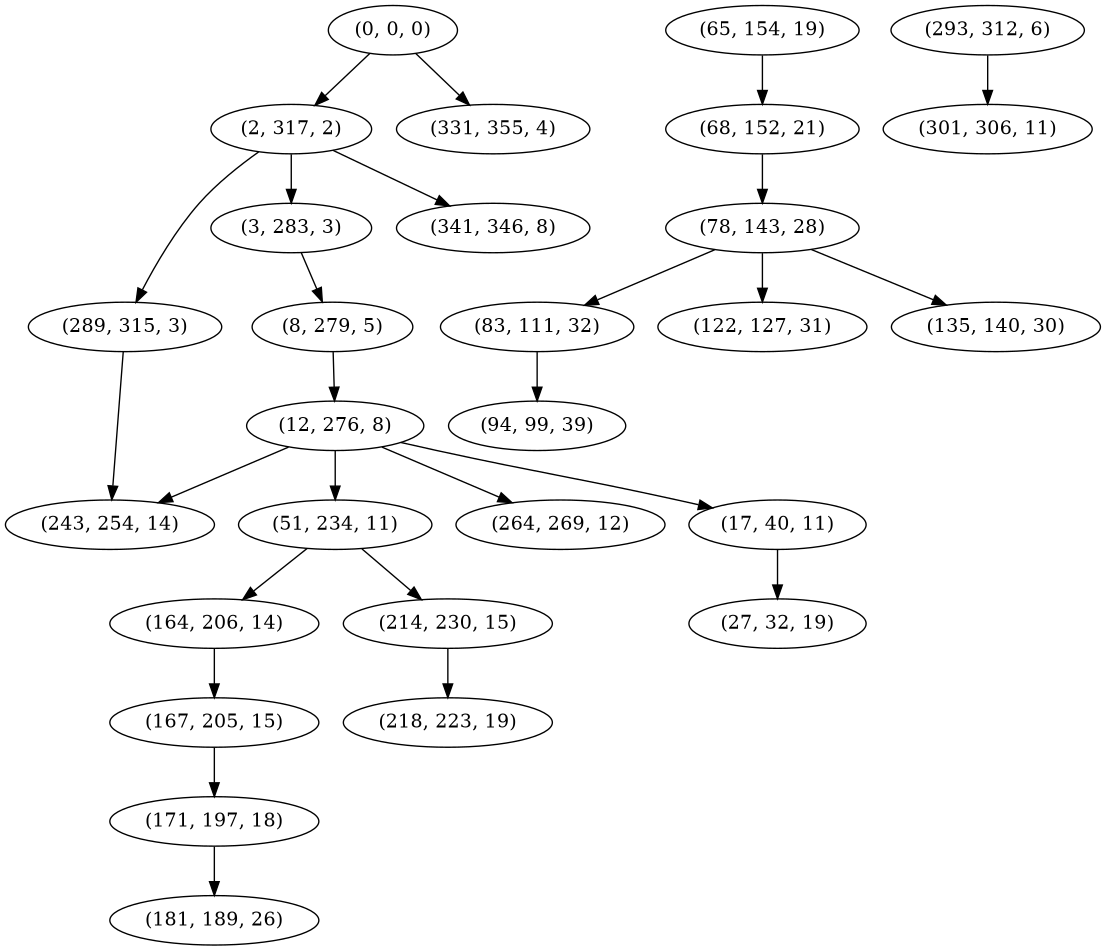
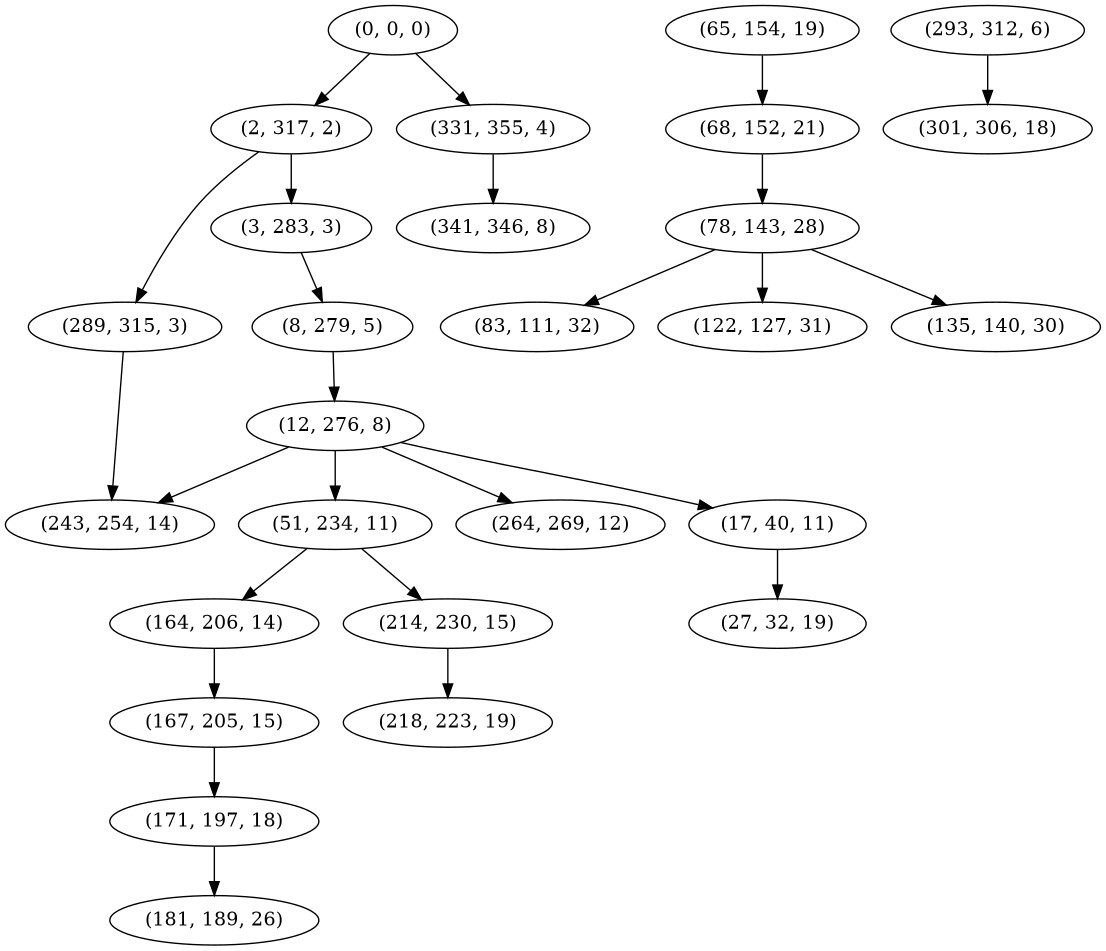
(988, 129) -> (988, 129)
(385, 175) -> (493, 172)
(537, 426) -> none
